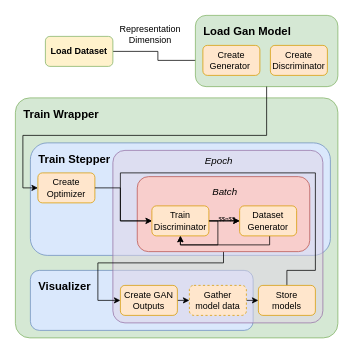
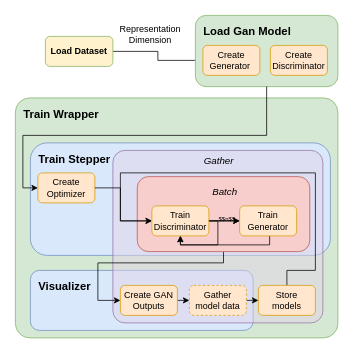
(219, 161) -> (219, 161)
(268, 221) -> (268, 221)
